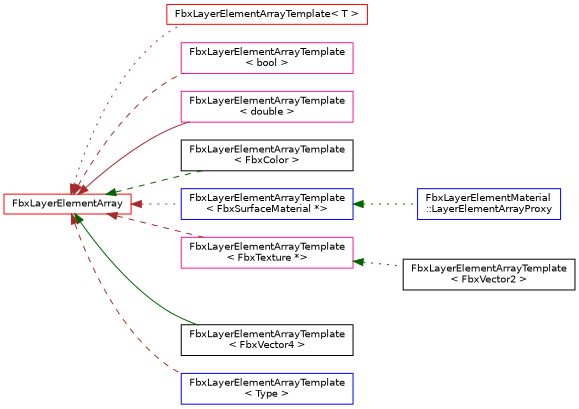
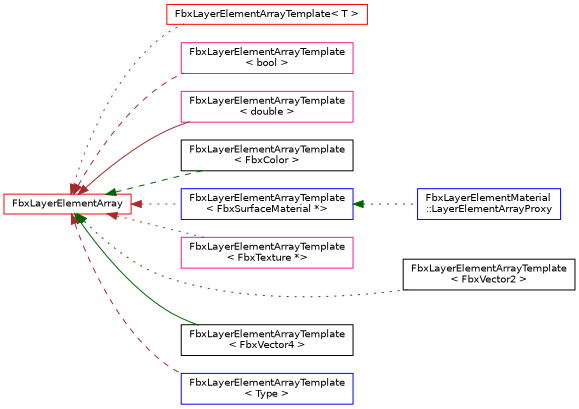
(161, 227) -> (161, 227)
(383, 264) -> (236, 293)
